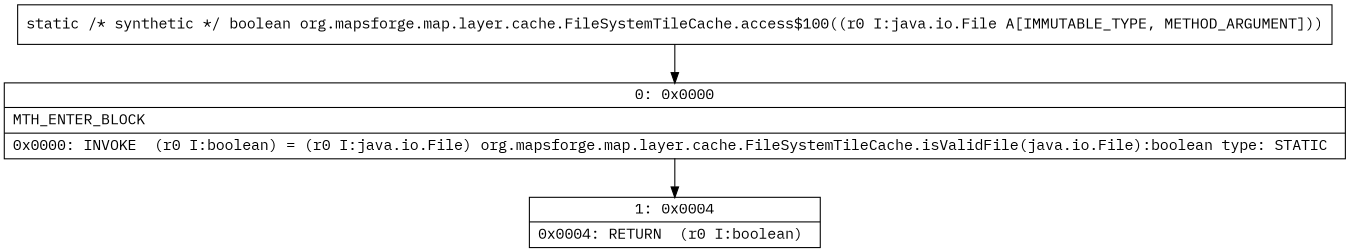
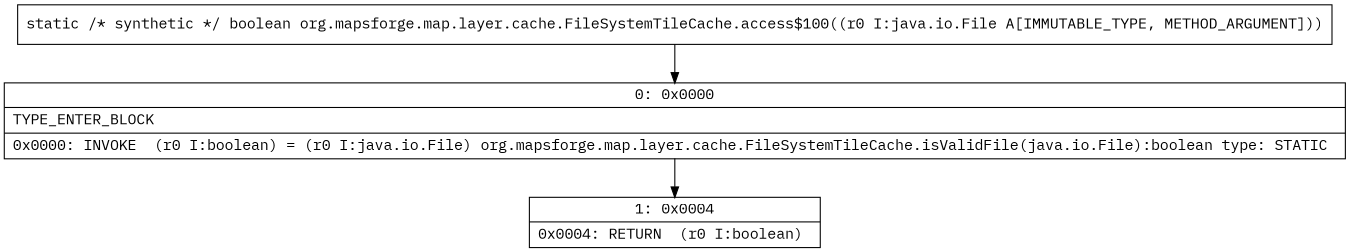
(79, 120) -> (84, 120)
